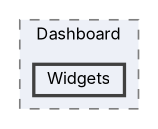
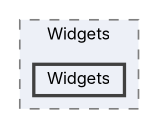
(79, 35) -> (79, 35)
